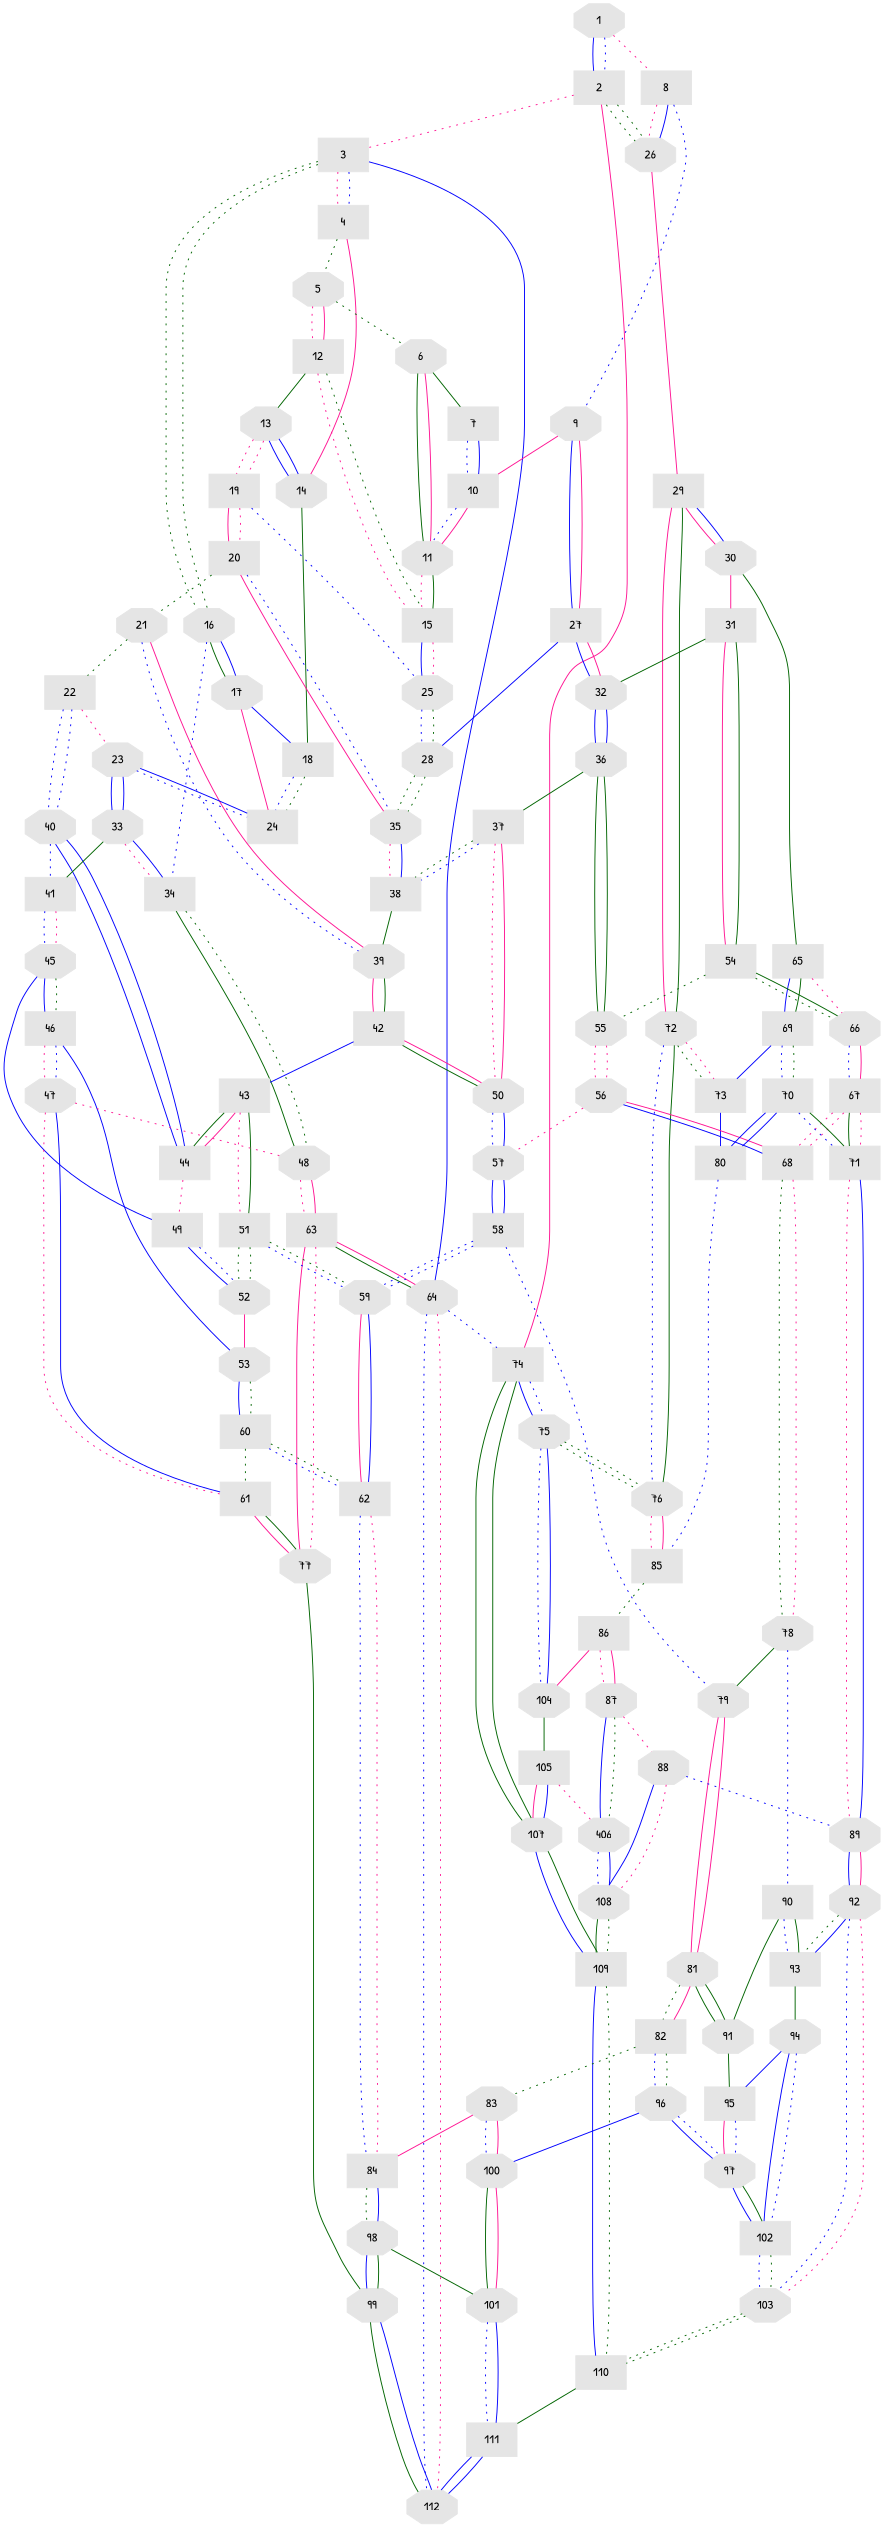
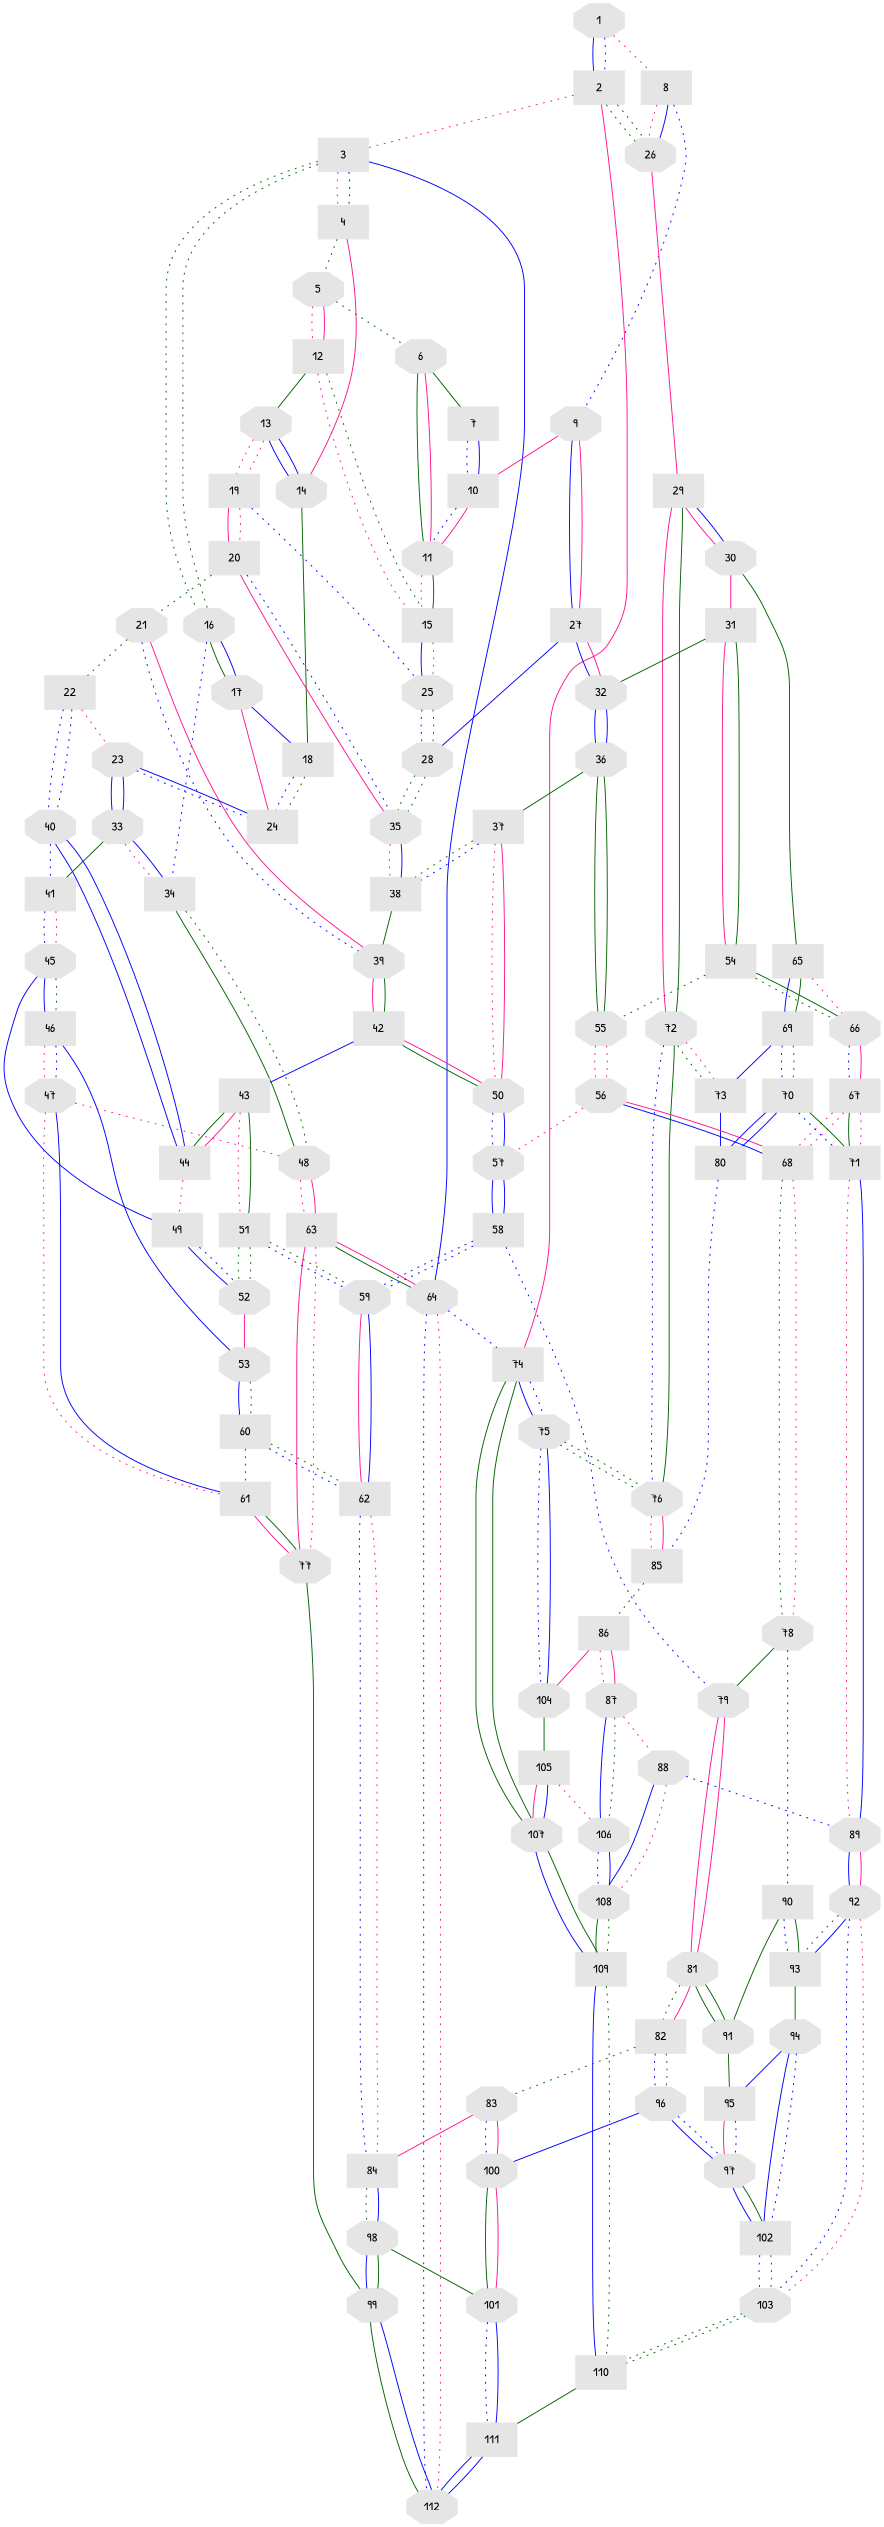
(604, 1835) -> (604, 1835)
